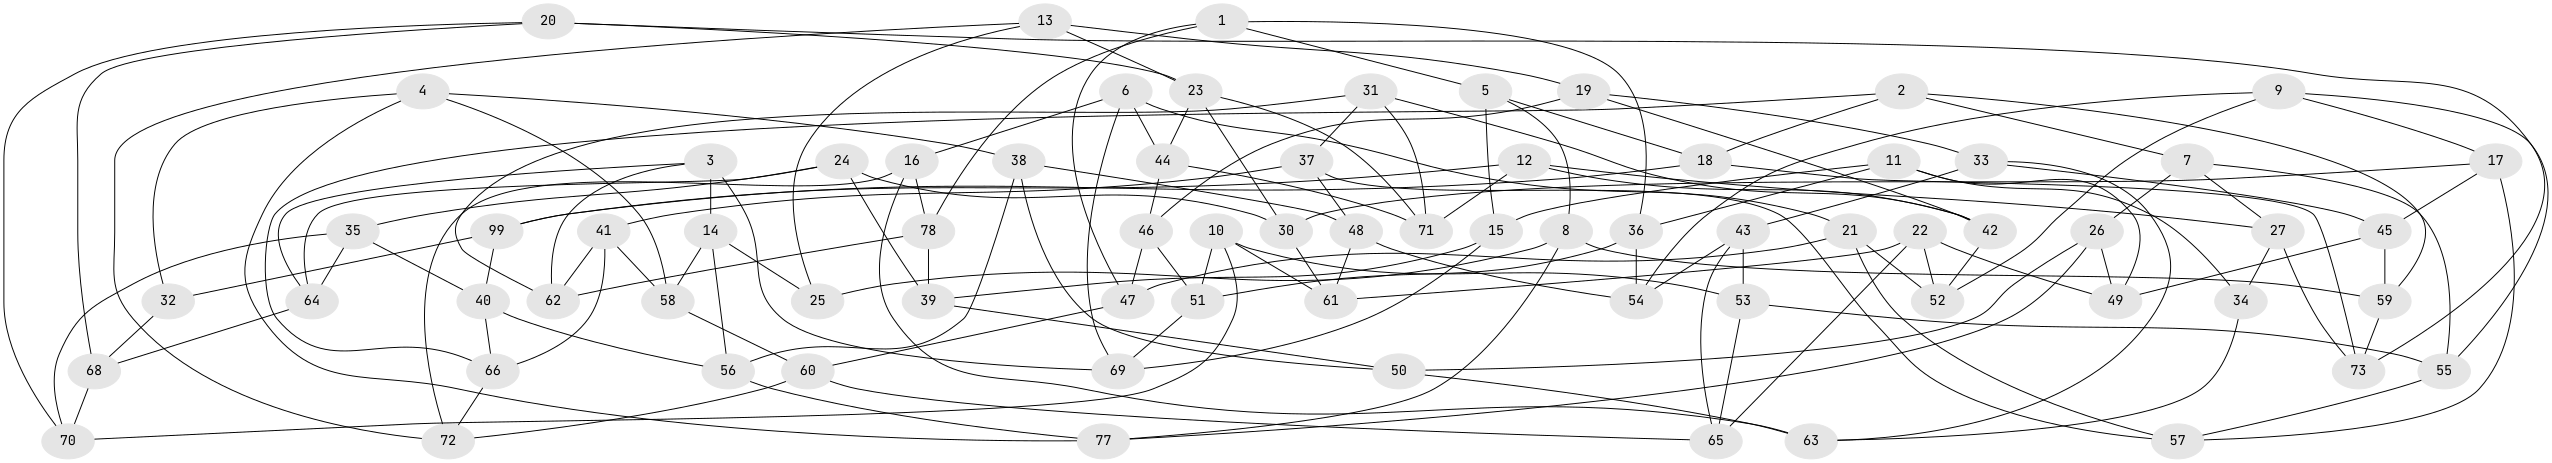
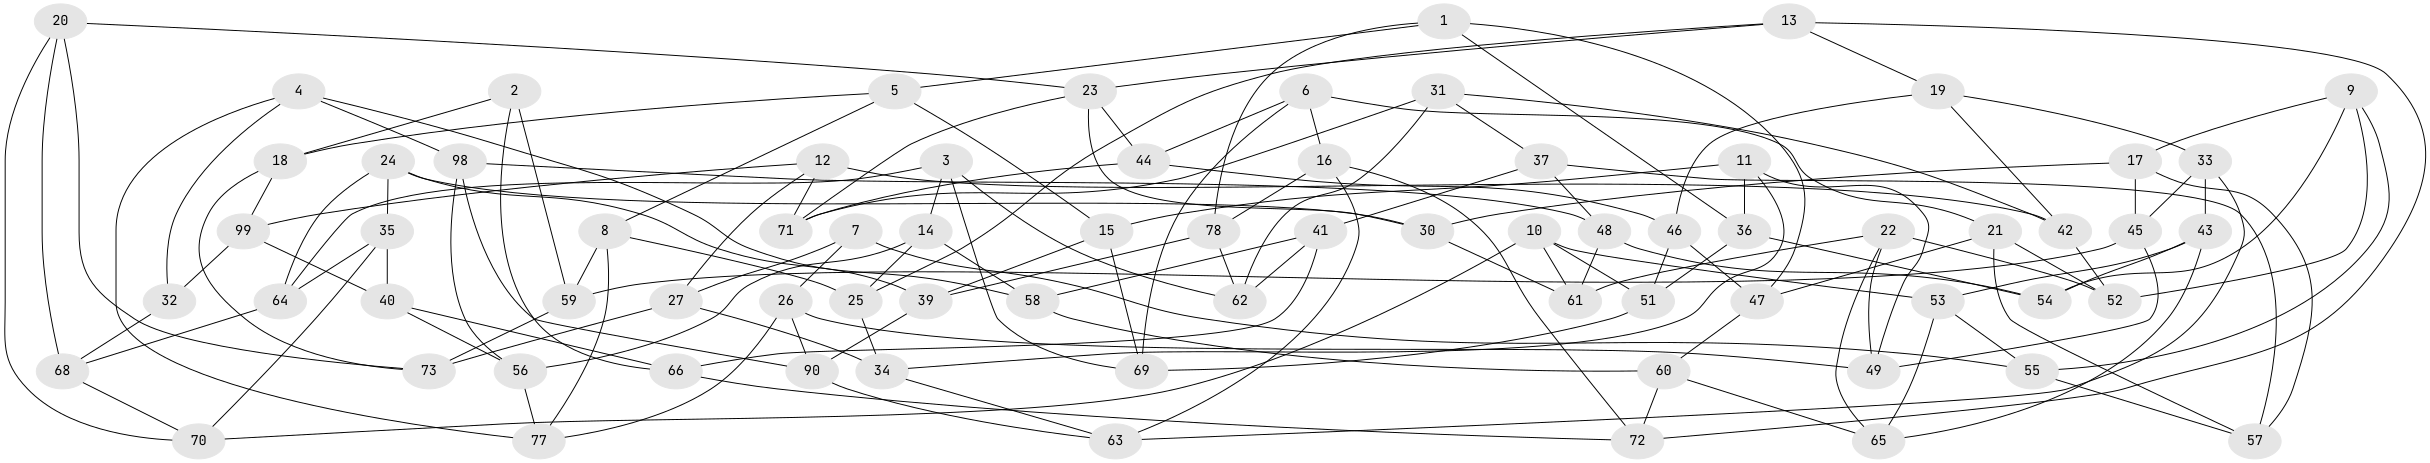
(2045, 126) -> none
(1019, 161) -> (460, 161)
none -> (871, 342)
(1399, 371) -> (812, 371)
